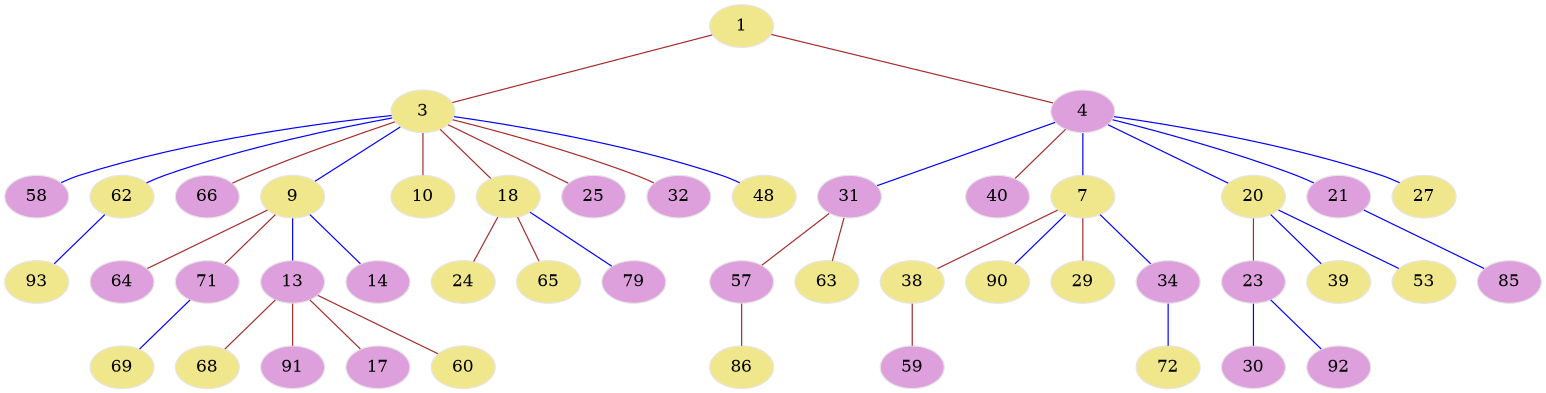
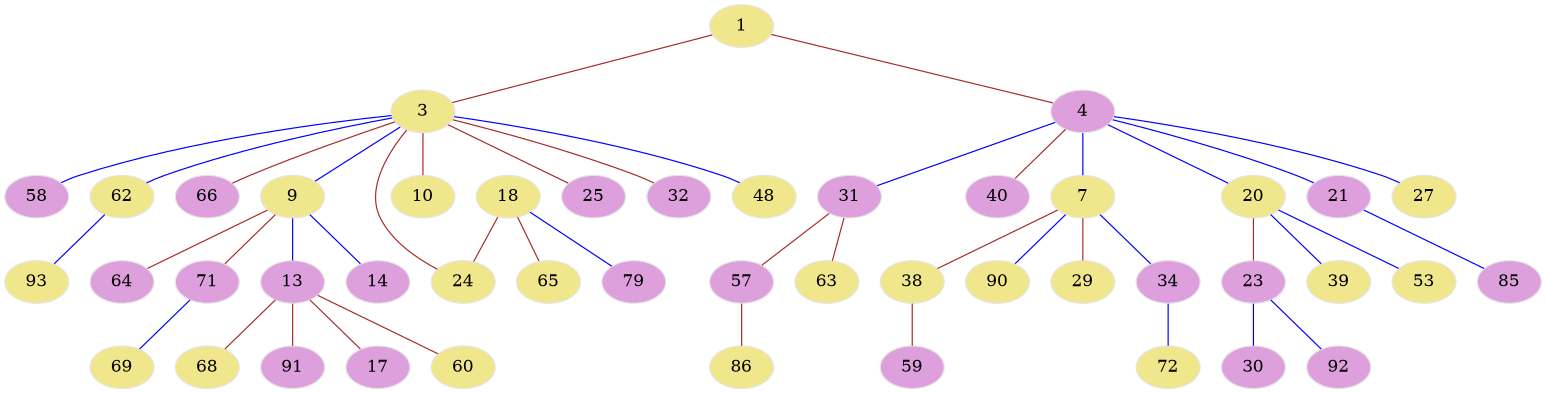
(465, 154) -> (377, 209)
